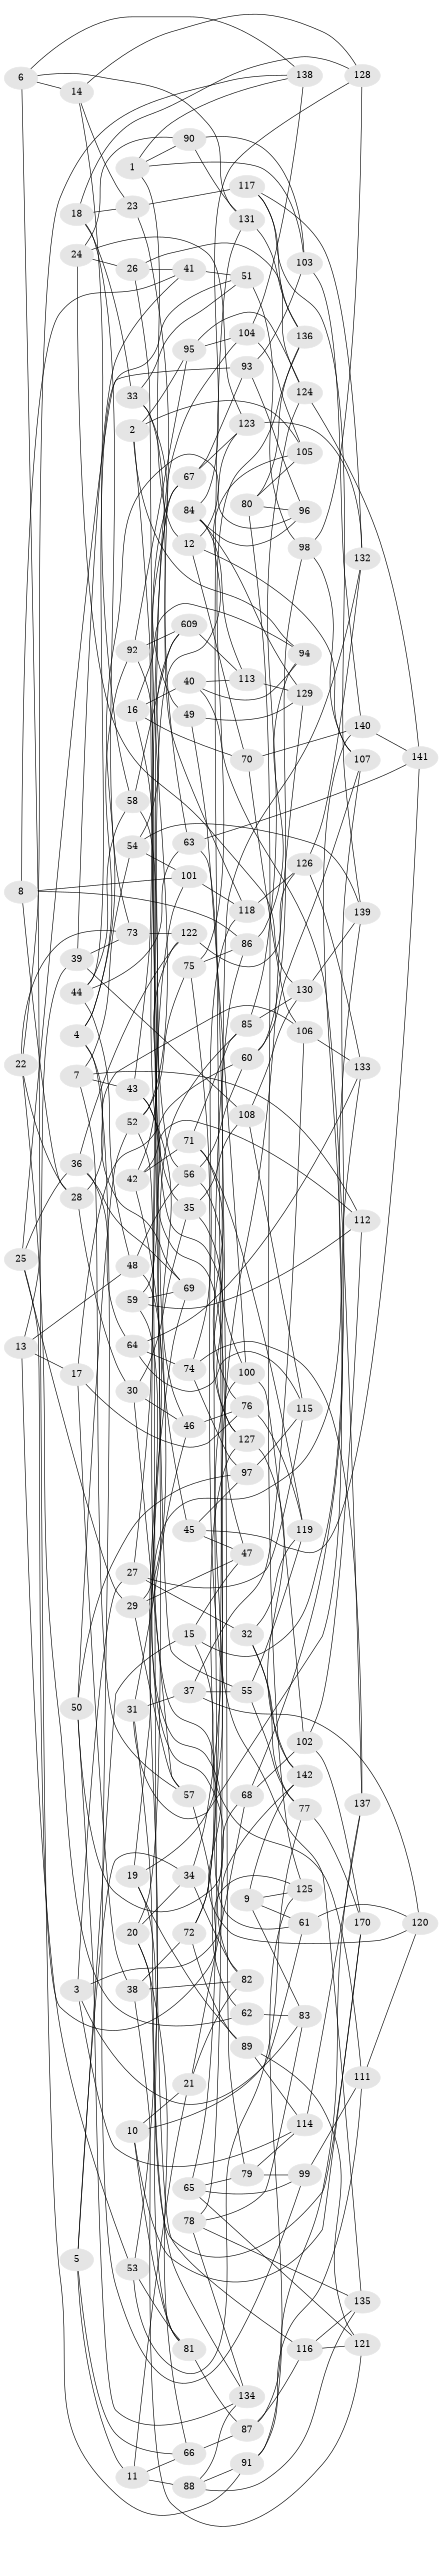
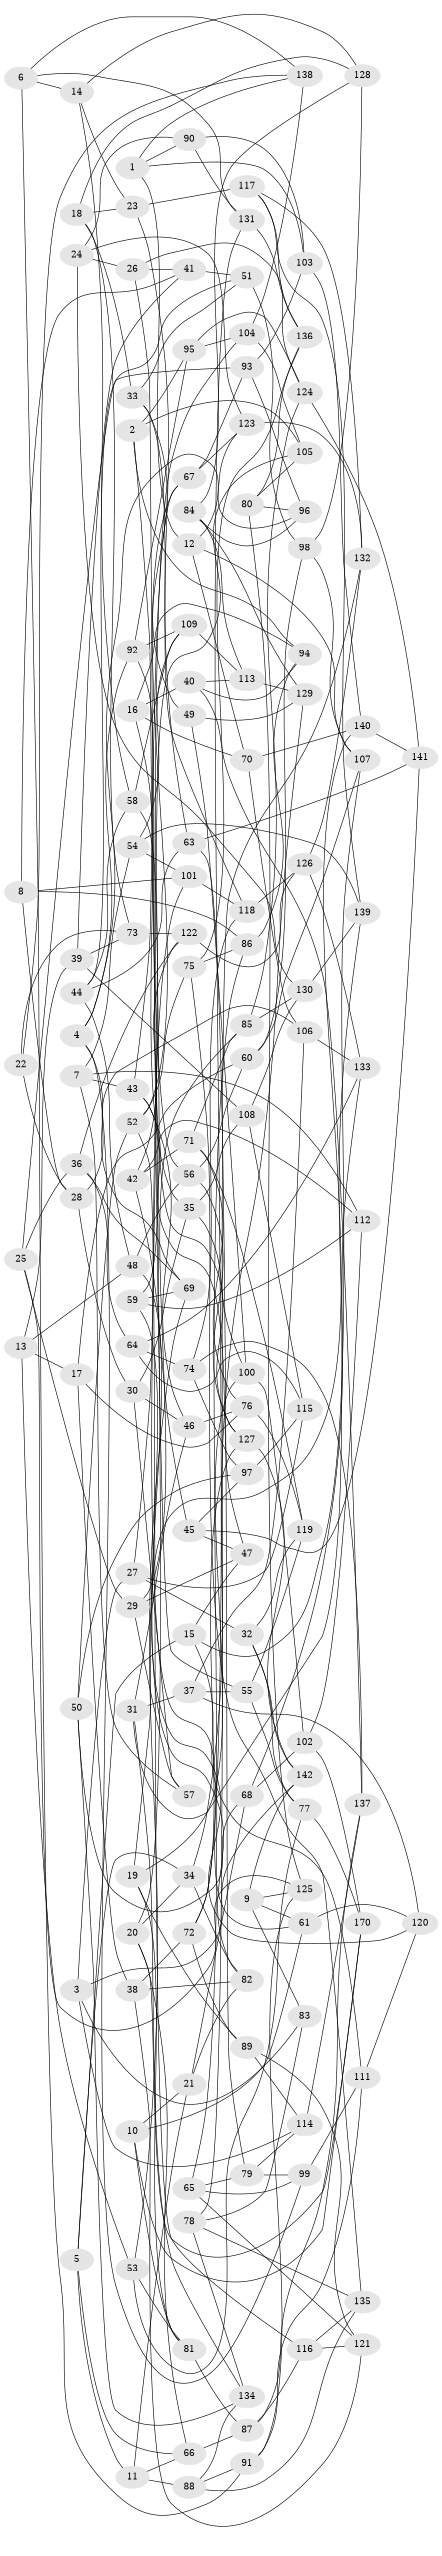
(189, 625) -> (189, 625)
(247, 2014) -> none
